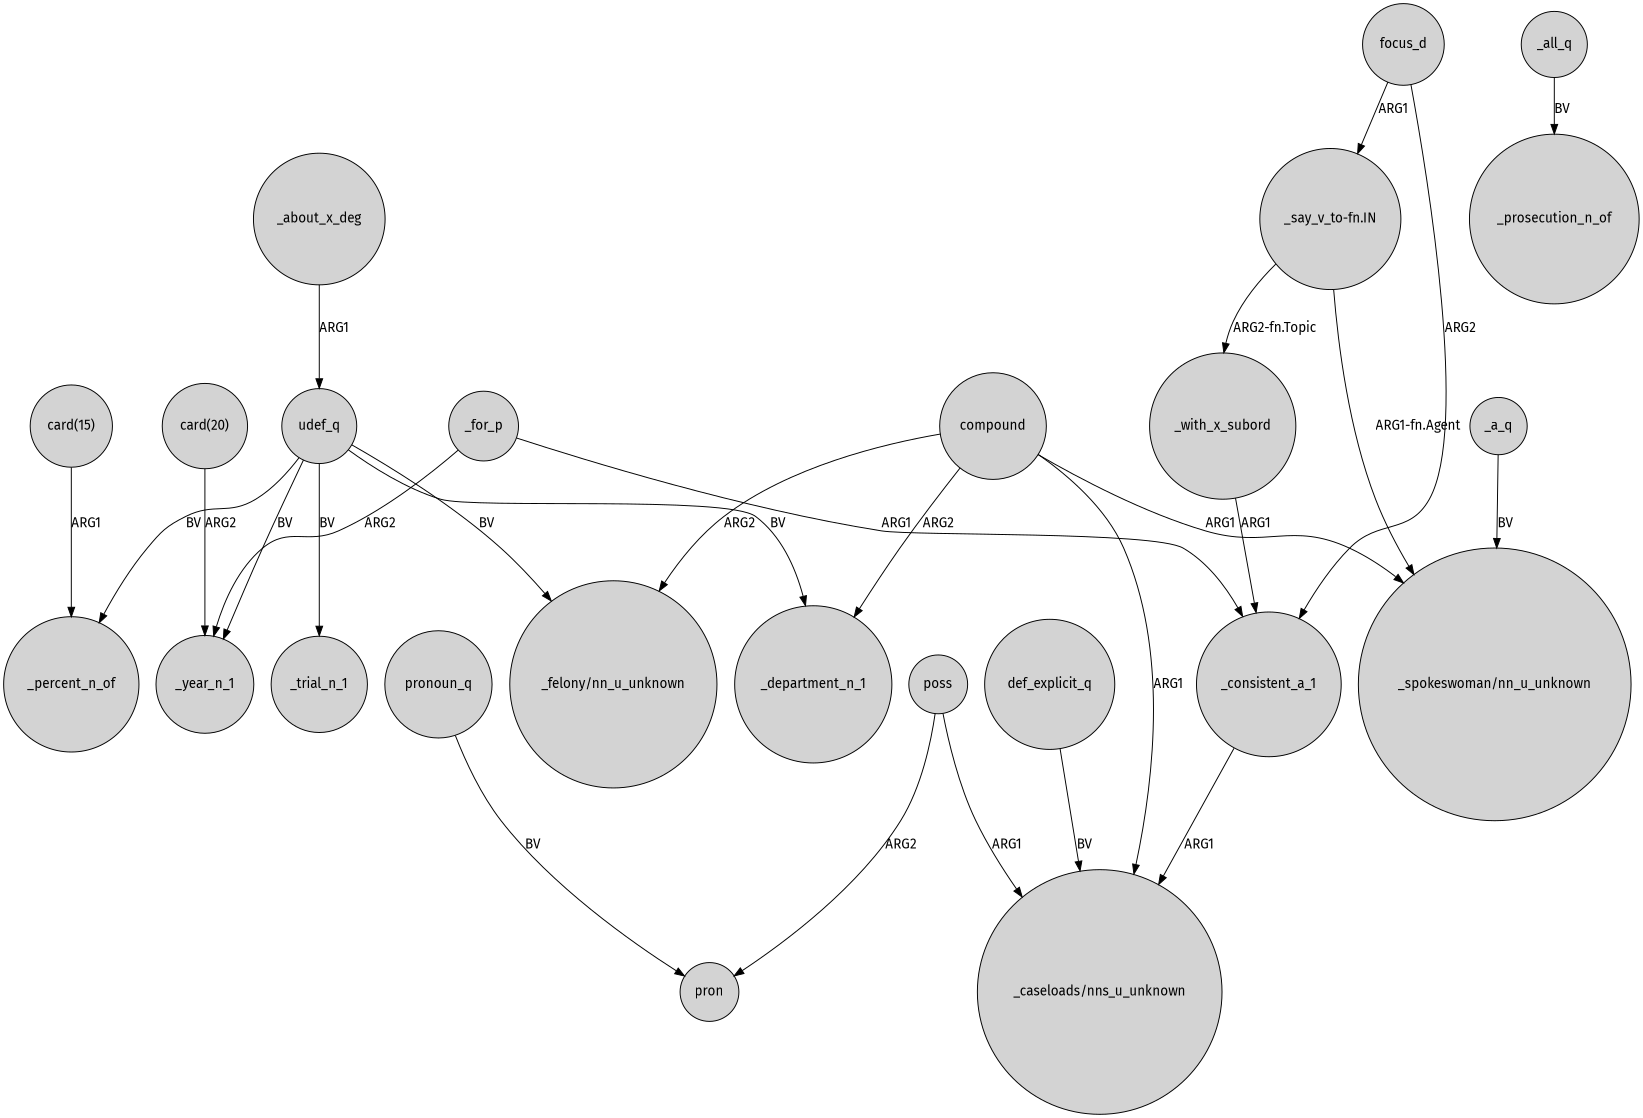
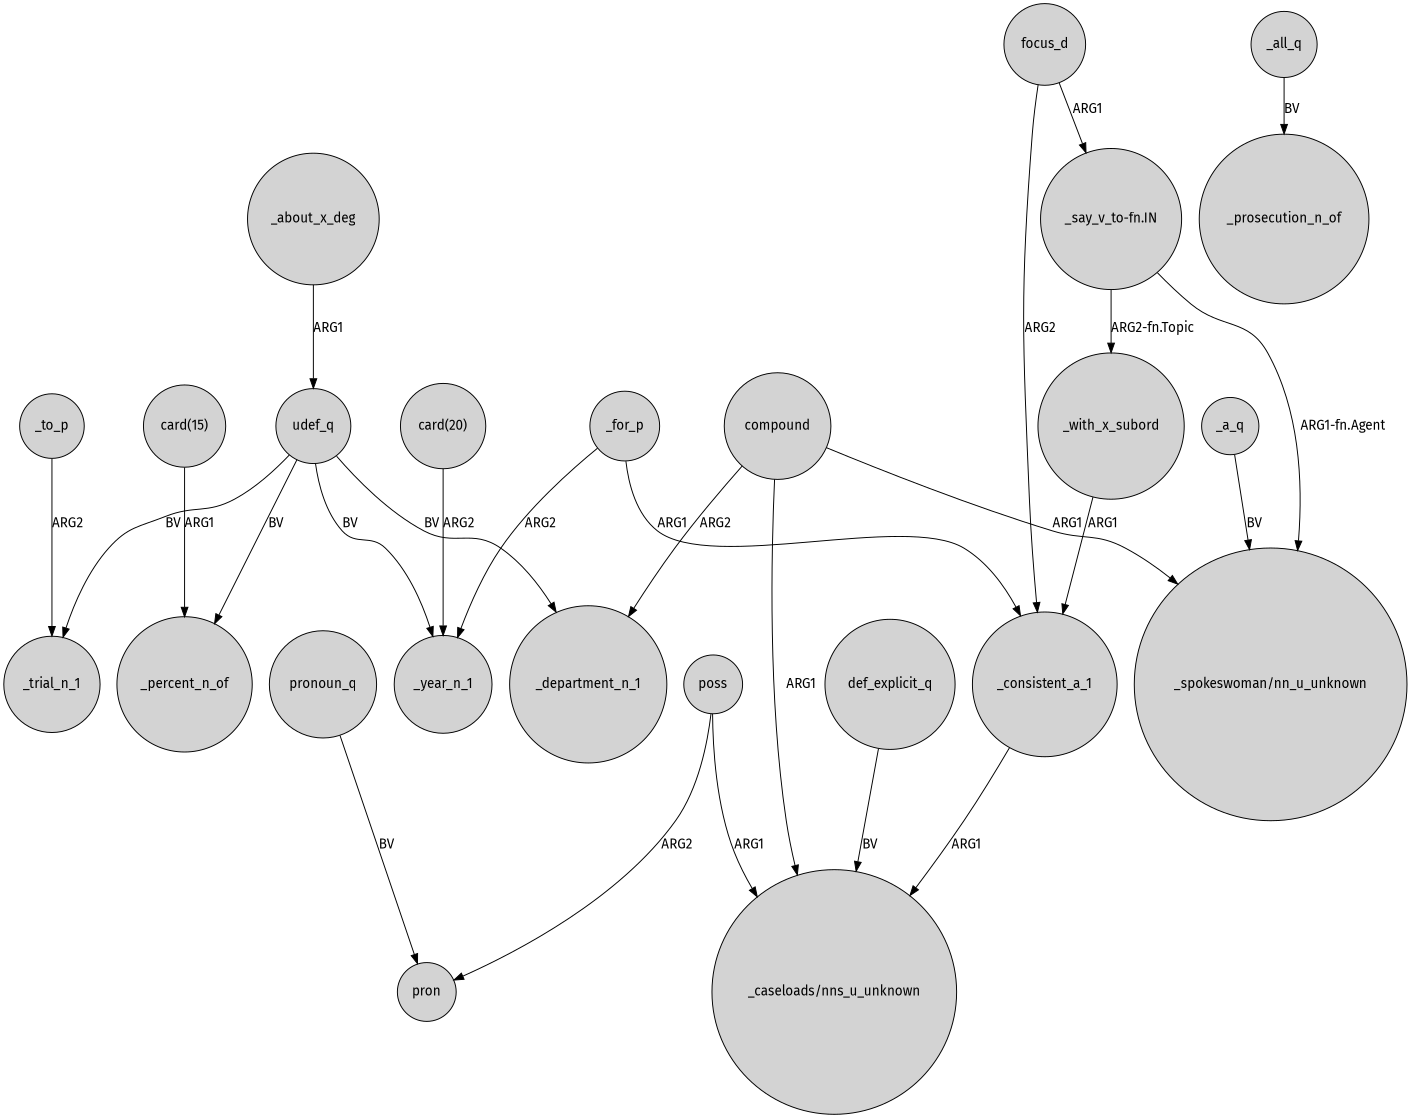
none -> (52, 426)
(613, 684) -> none
